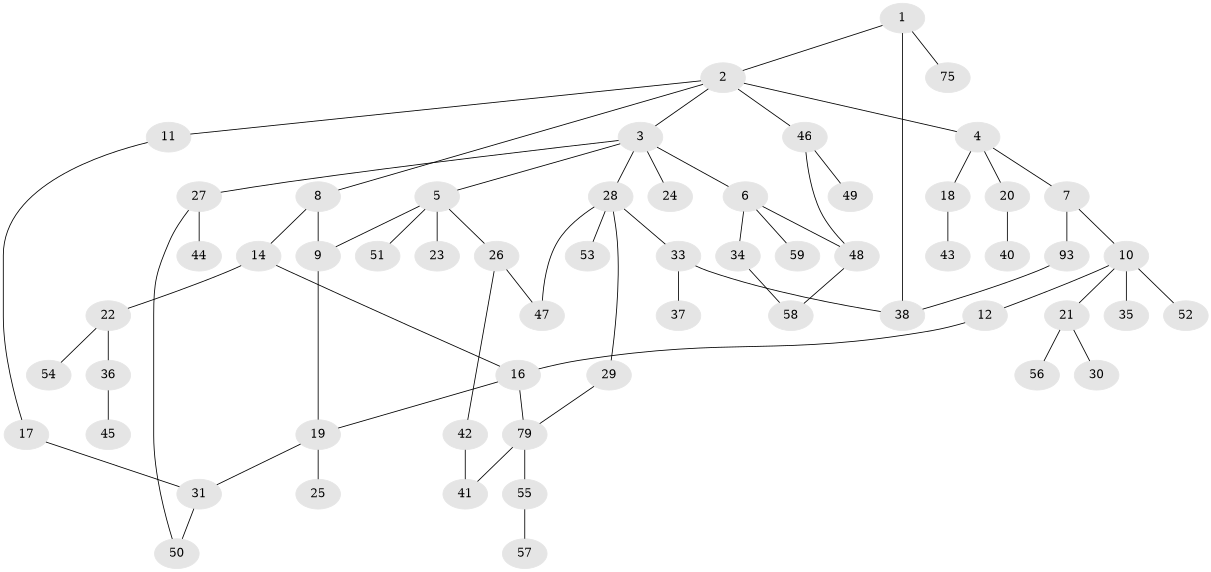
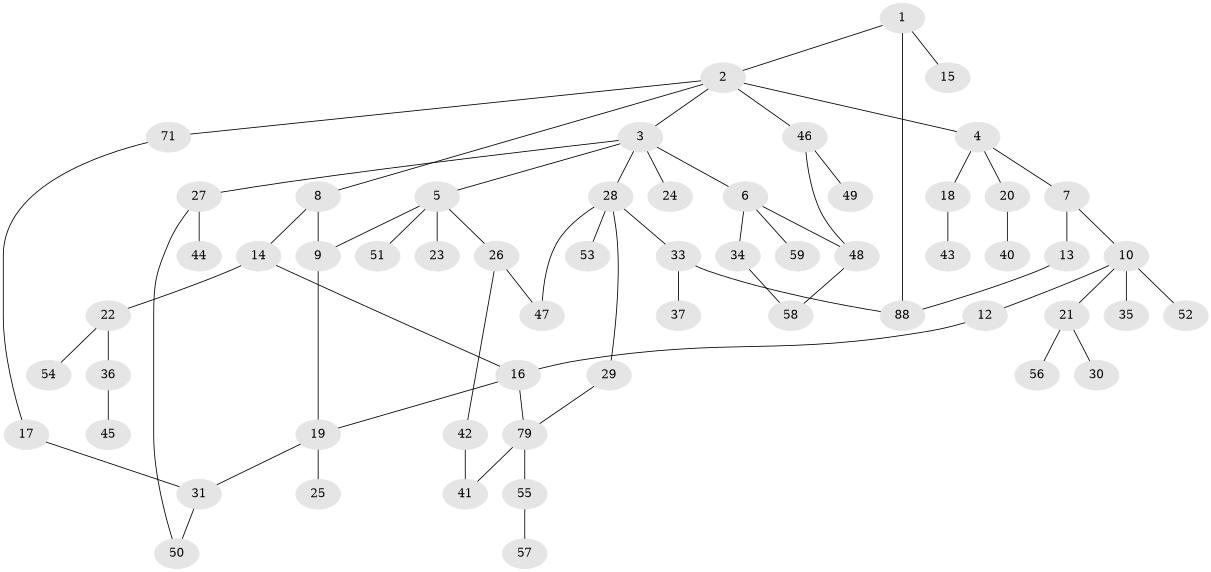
(948, 78) -> (948, 78)
(169, 137) -> (169, 137)
(1067, 256) -> (1067, 256)
(902, 316) -> (902, 316)
